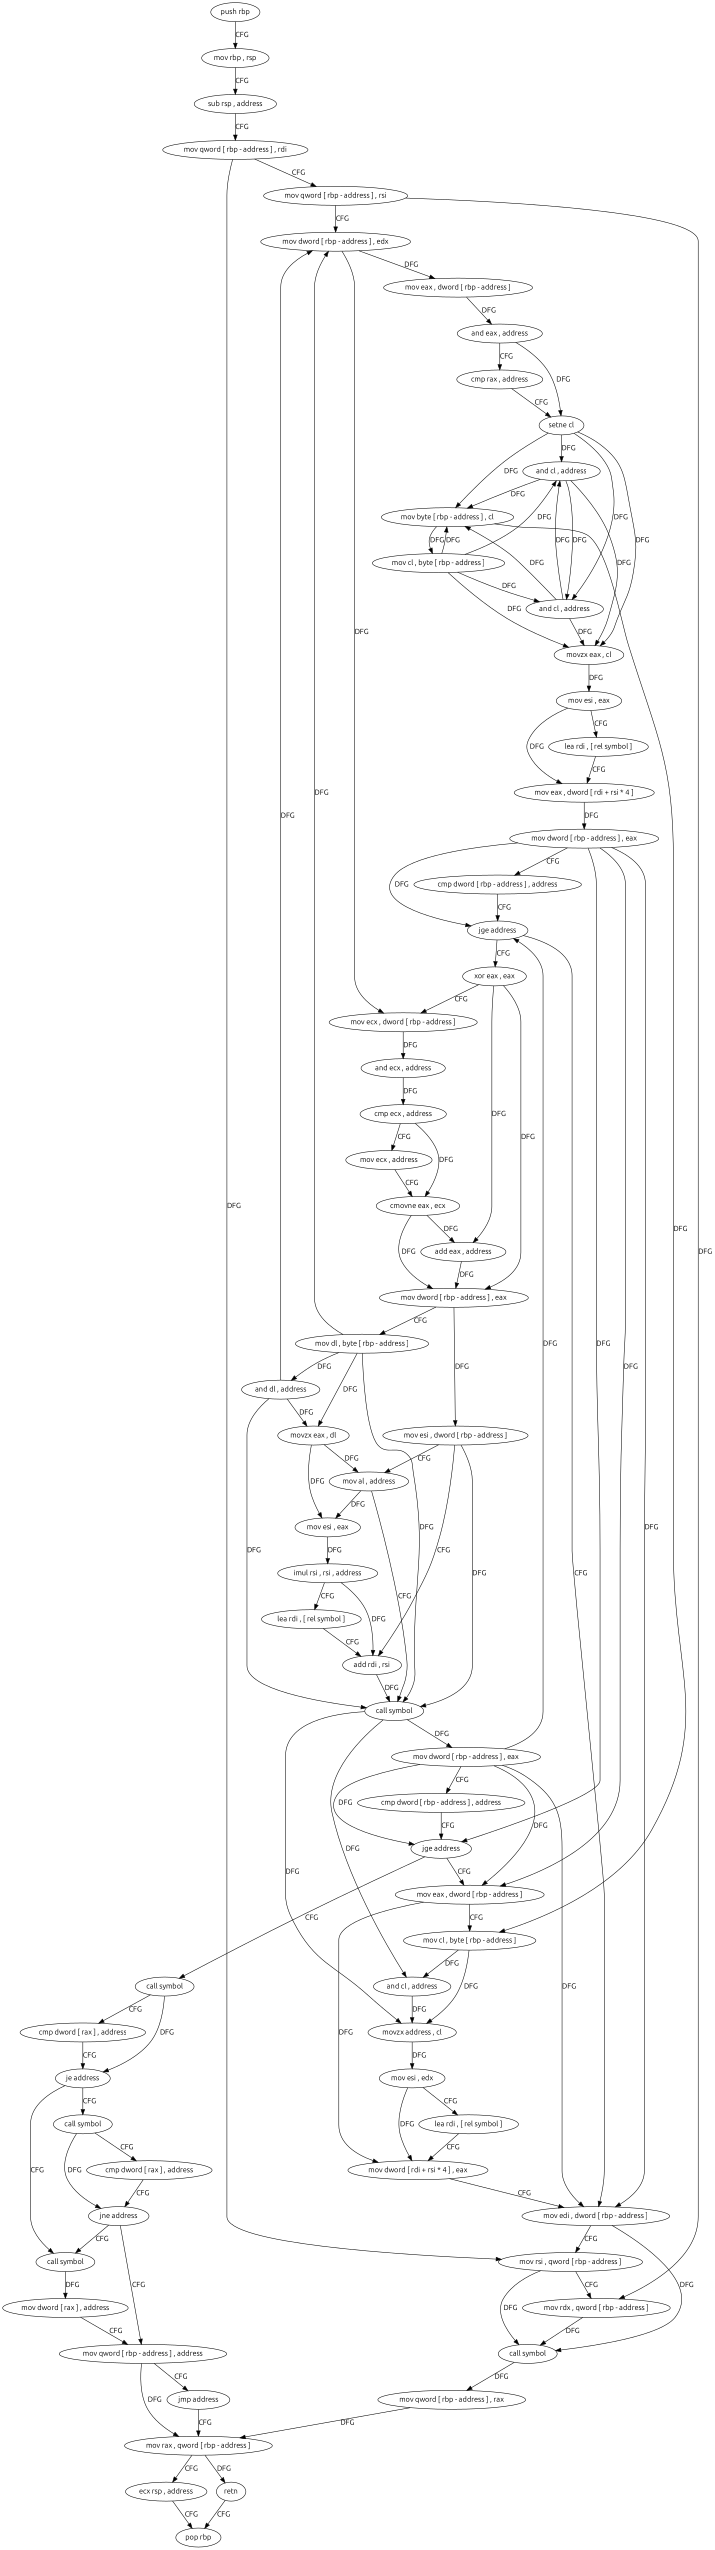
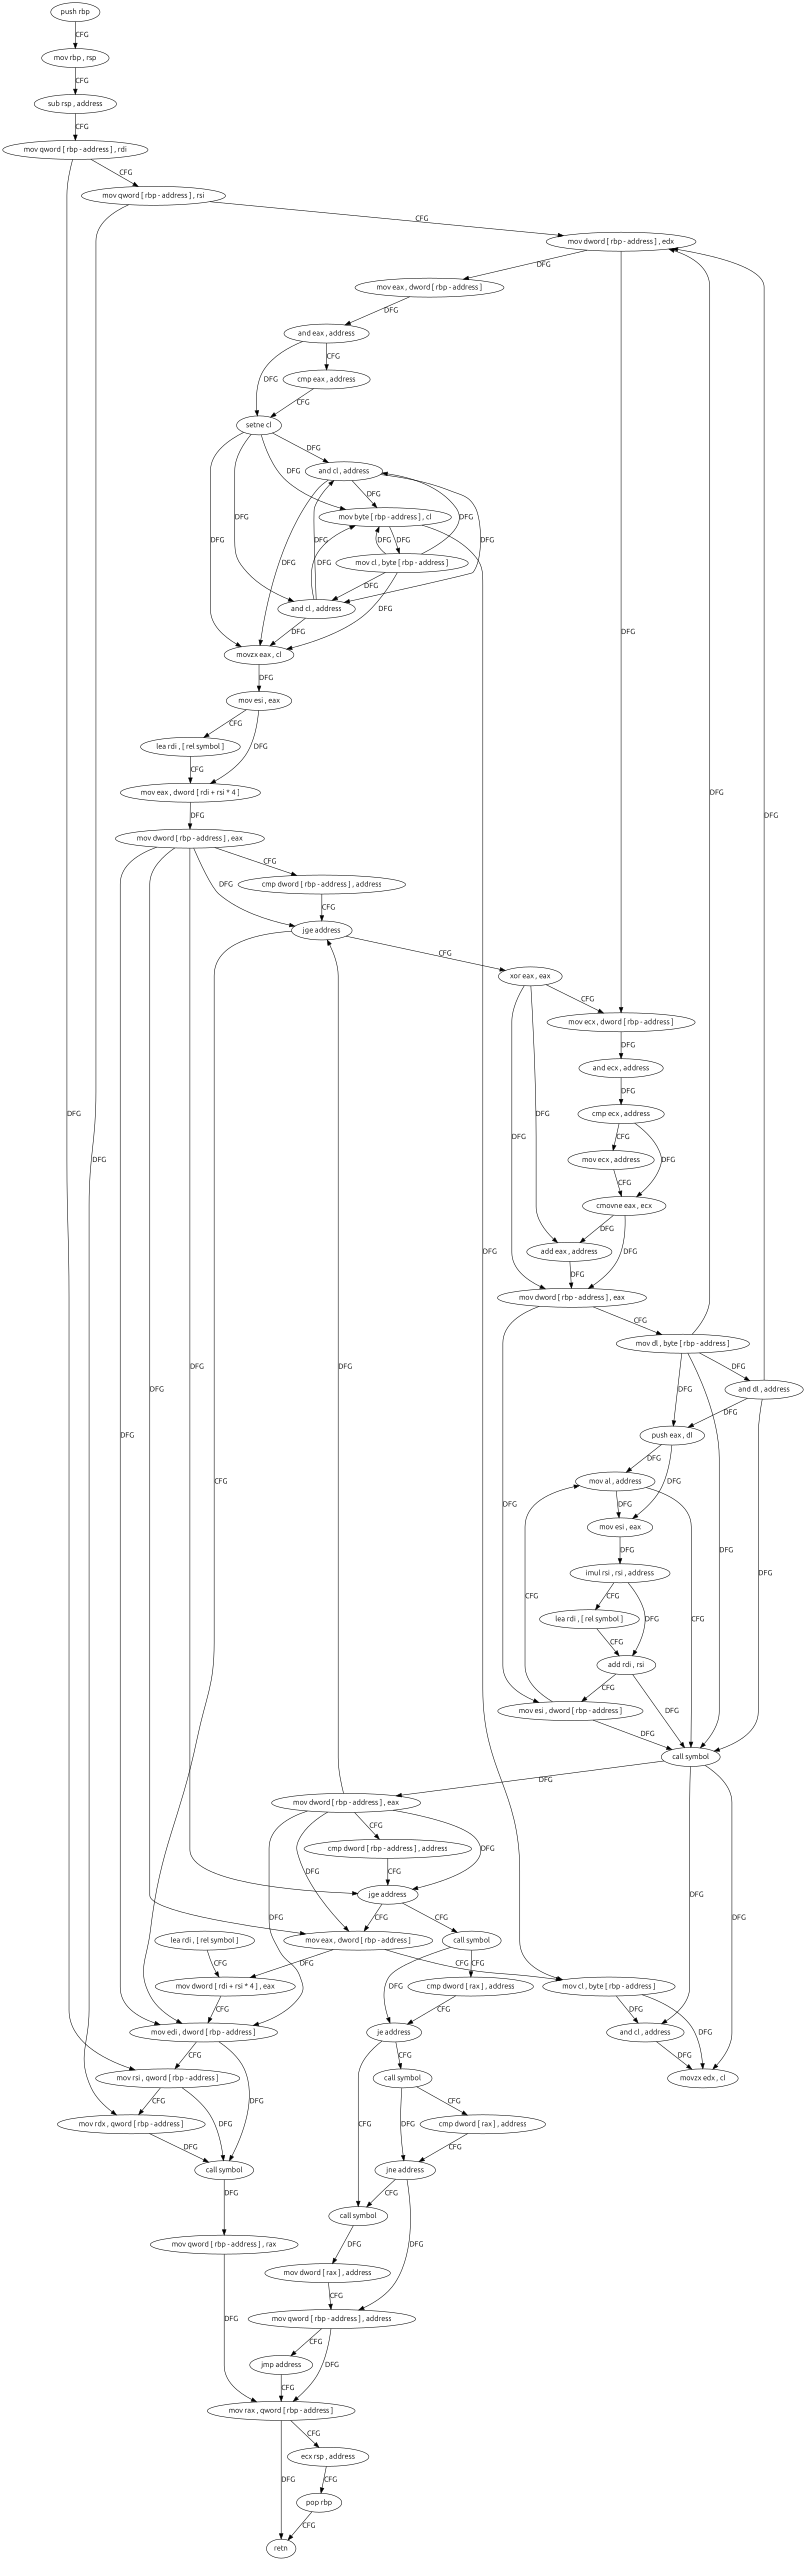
(500, 379) -> (327, 379)
(313, 1436) -> (672, 1436)
(434, 1554) -> (601, 1686)
(412, 2032) -> (703, 2078)
(412, 2078) -> none
(139, 2285) -> (417, 2245)
(217, 2512) -> (302, 2524)
